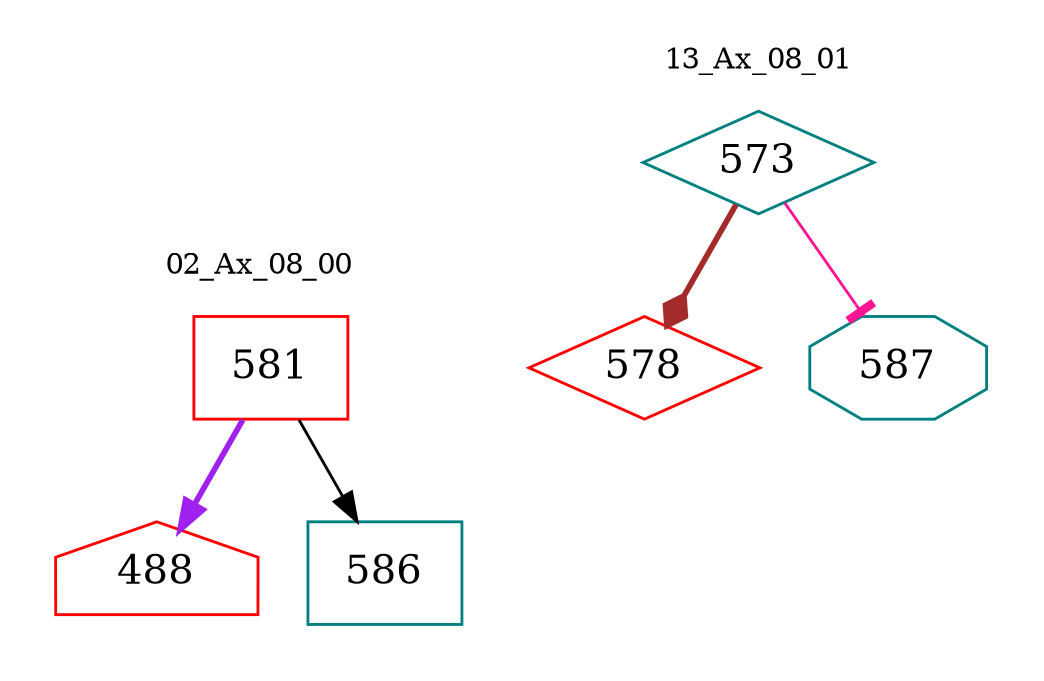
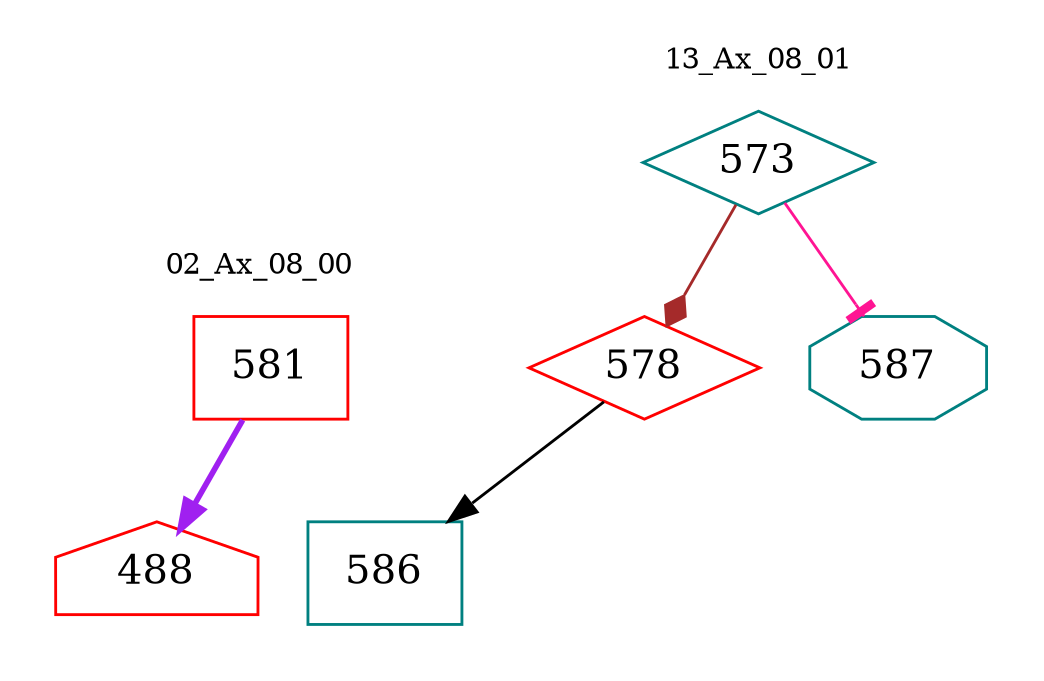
(710, 250) -> (710, 250)
(321, 458) -> (528, 460)
